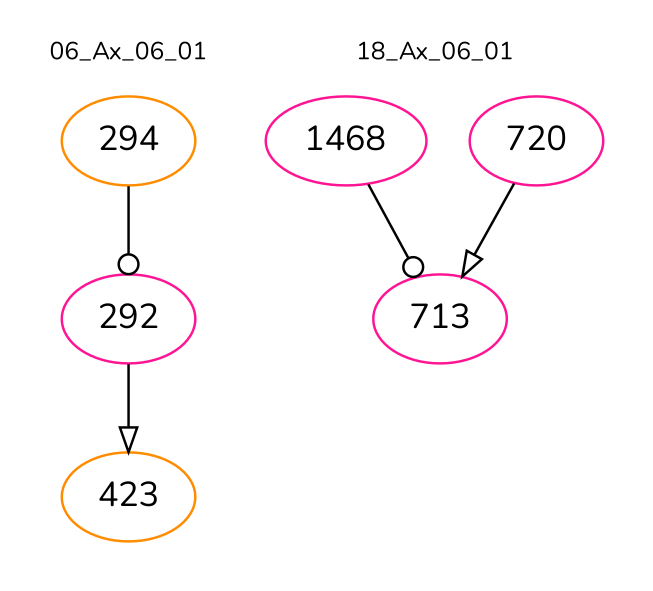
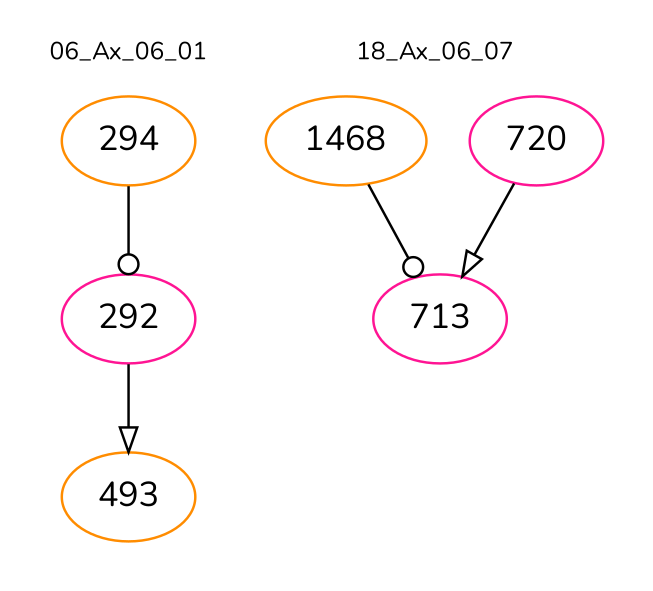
(435, 53) -> (435, 53)
(346, 141) -> (346, 141)
(129, 497) -> (129, 497)
